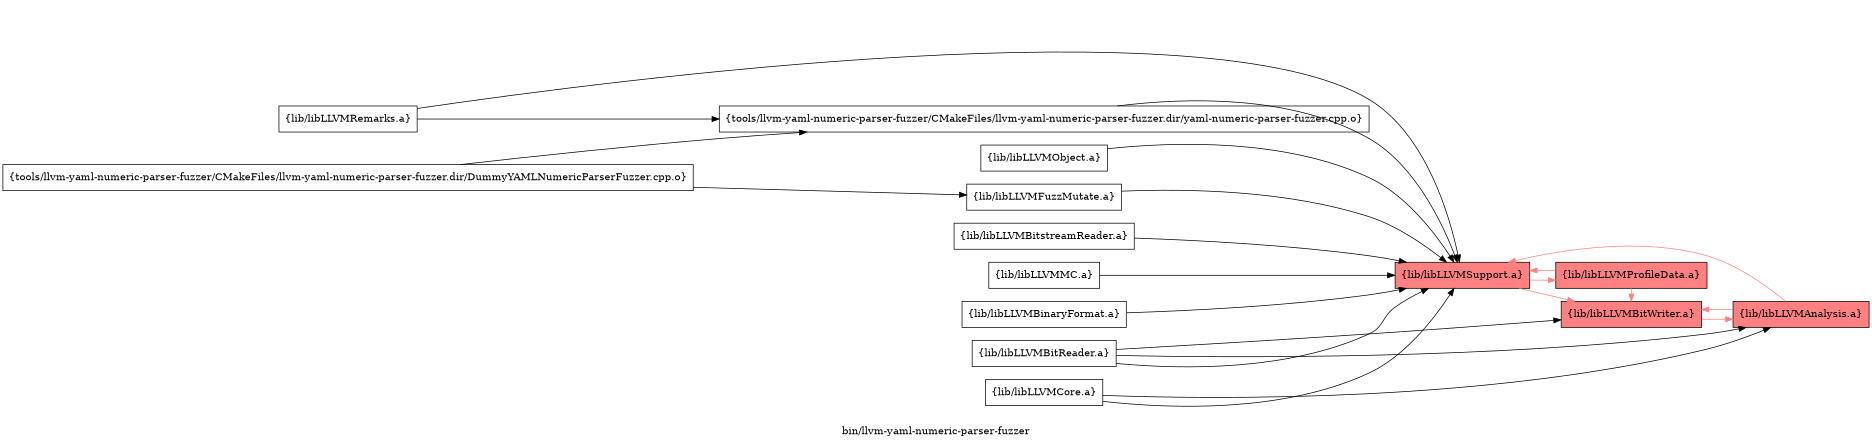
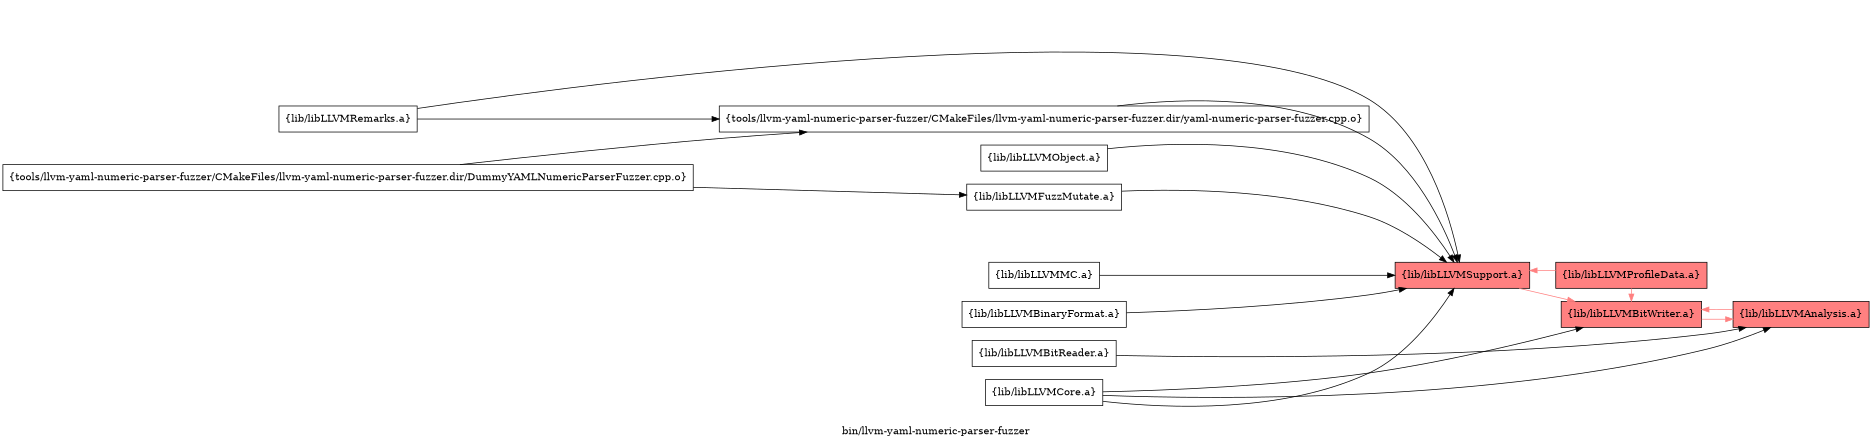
(1044, 236) -> none
(1657, 247) -> none
(1539, 280) -> none
(1335, 336) -> (1342, 377)
(1271, 361) -> none
